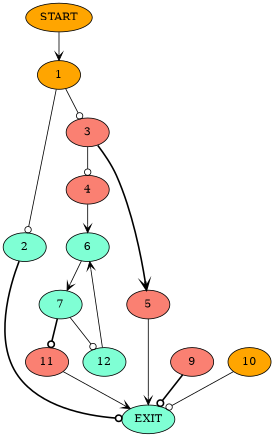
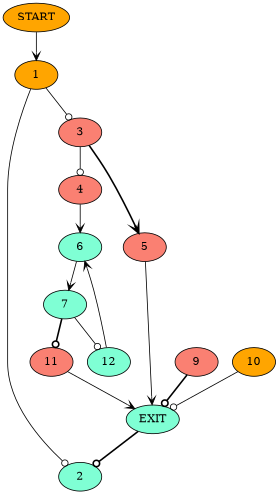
(16, 371) -> (119, 446)
